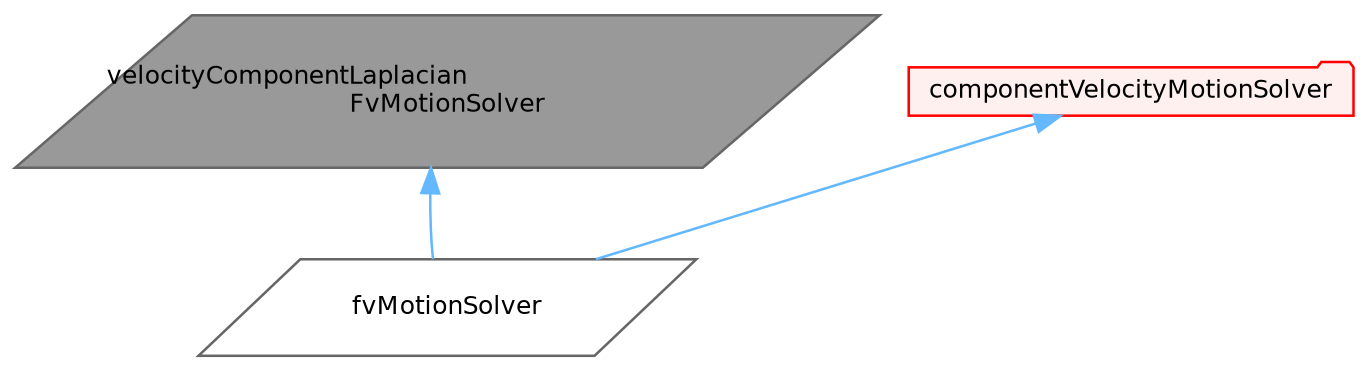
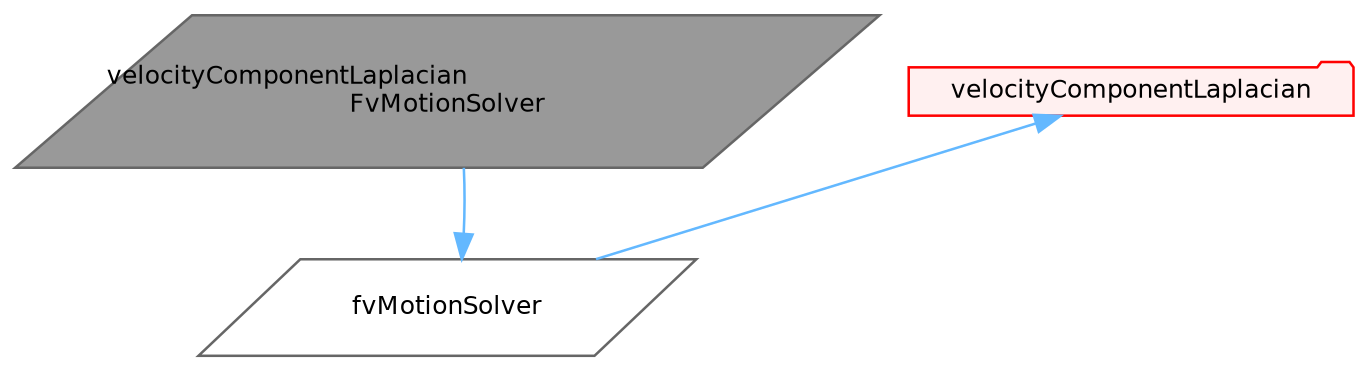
(1131, 92) -> (1131, 92)
(431, 226) -> (465, 201)
